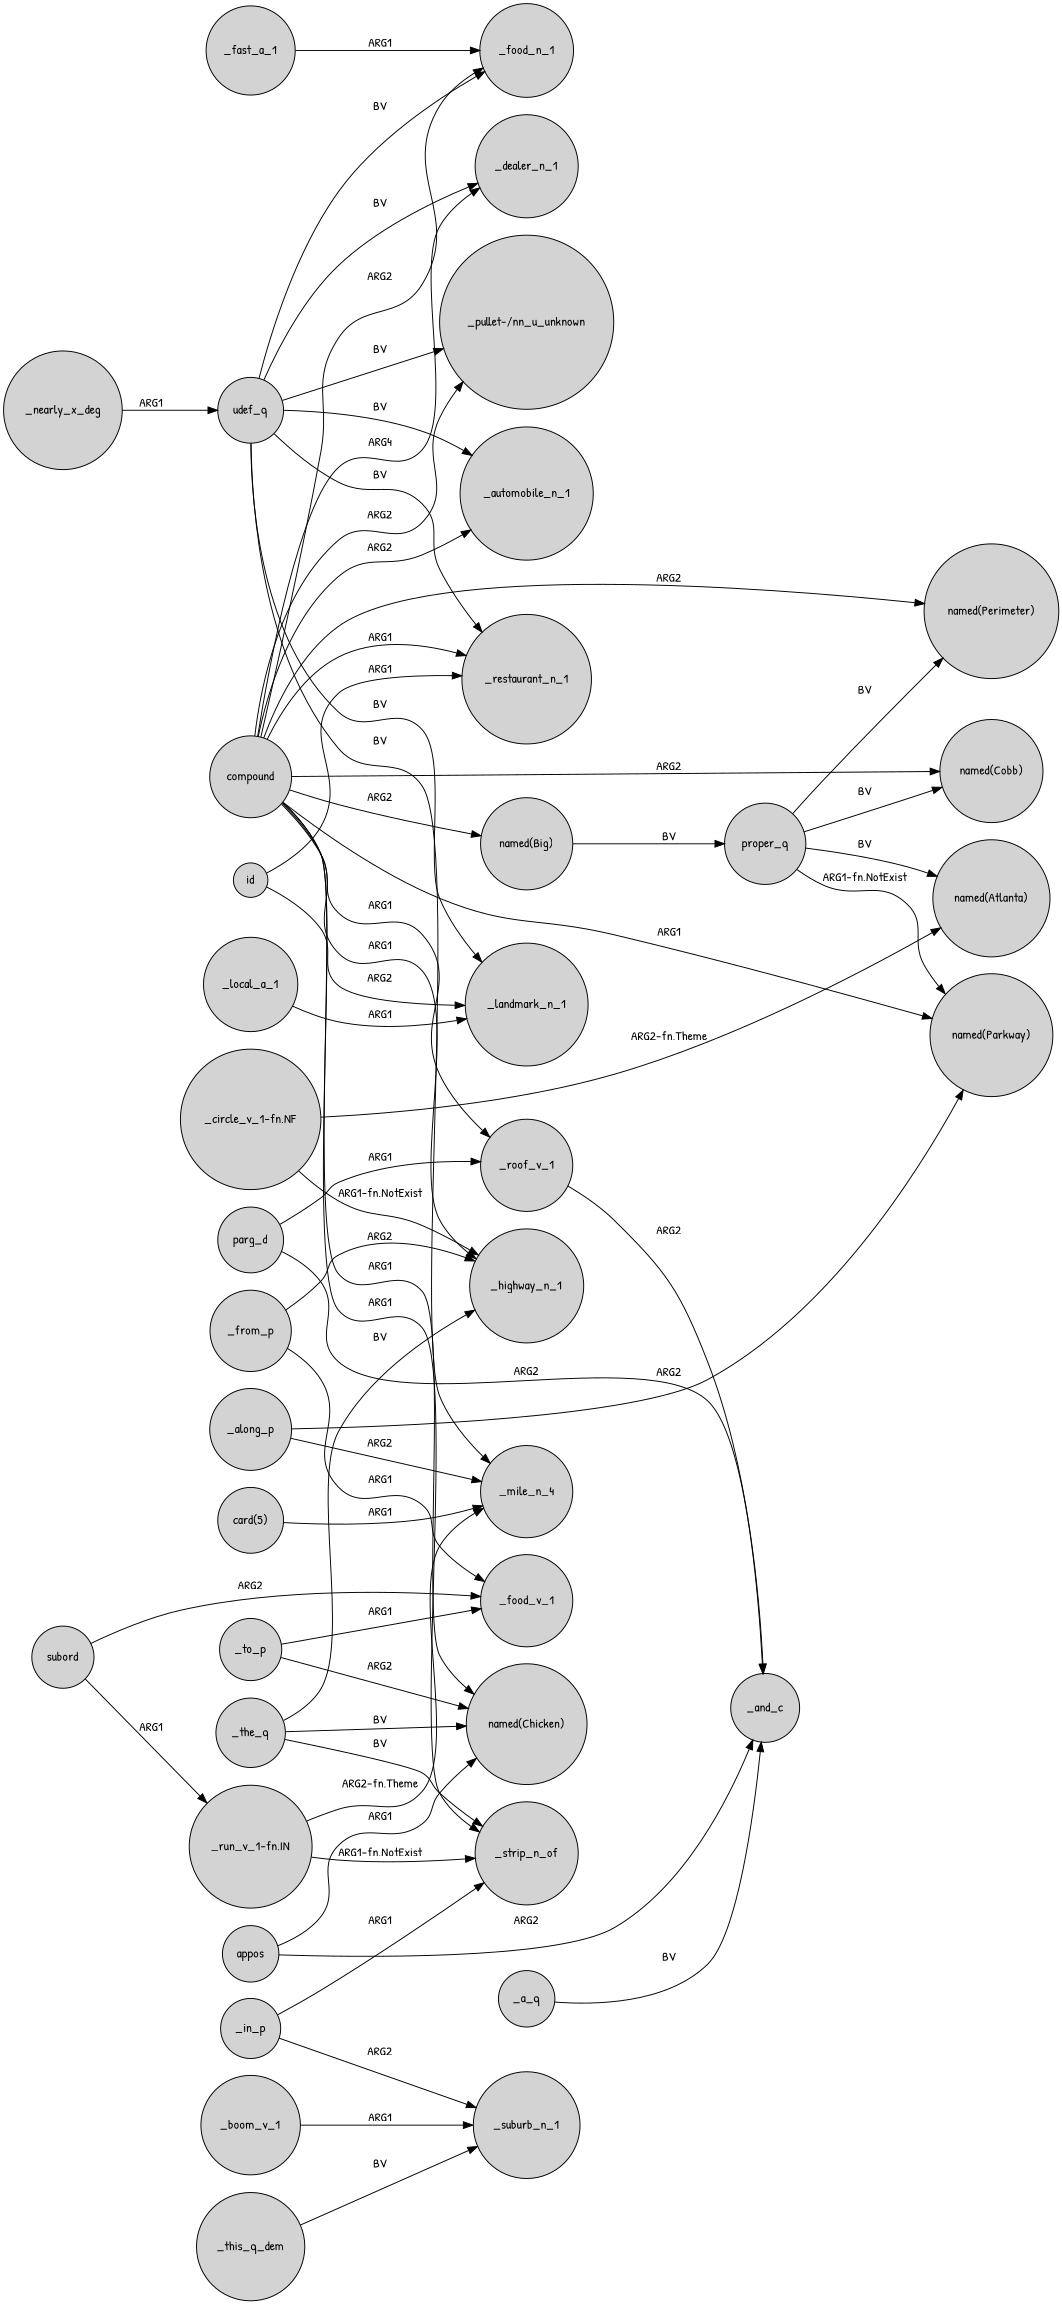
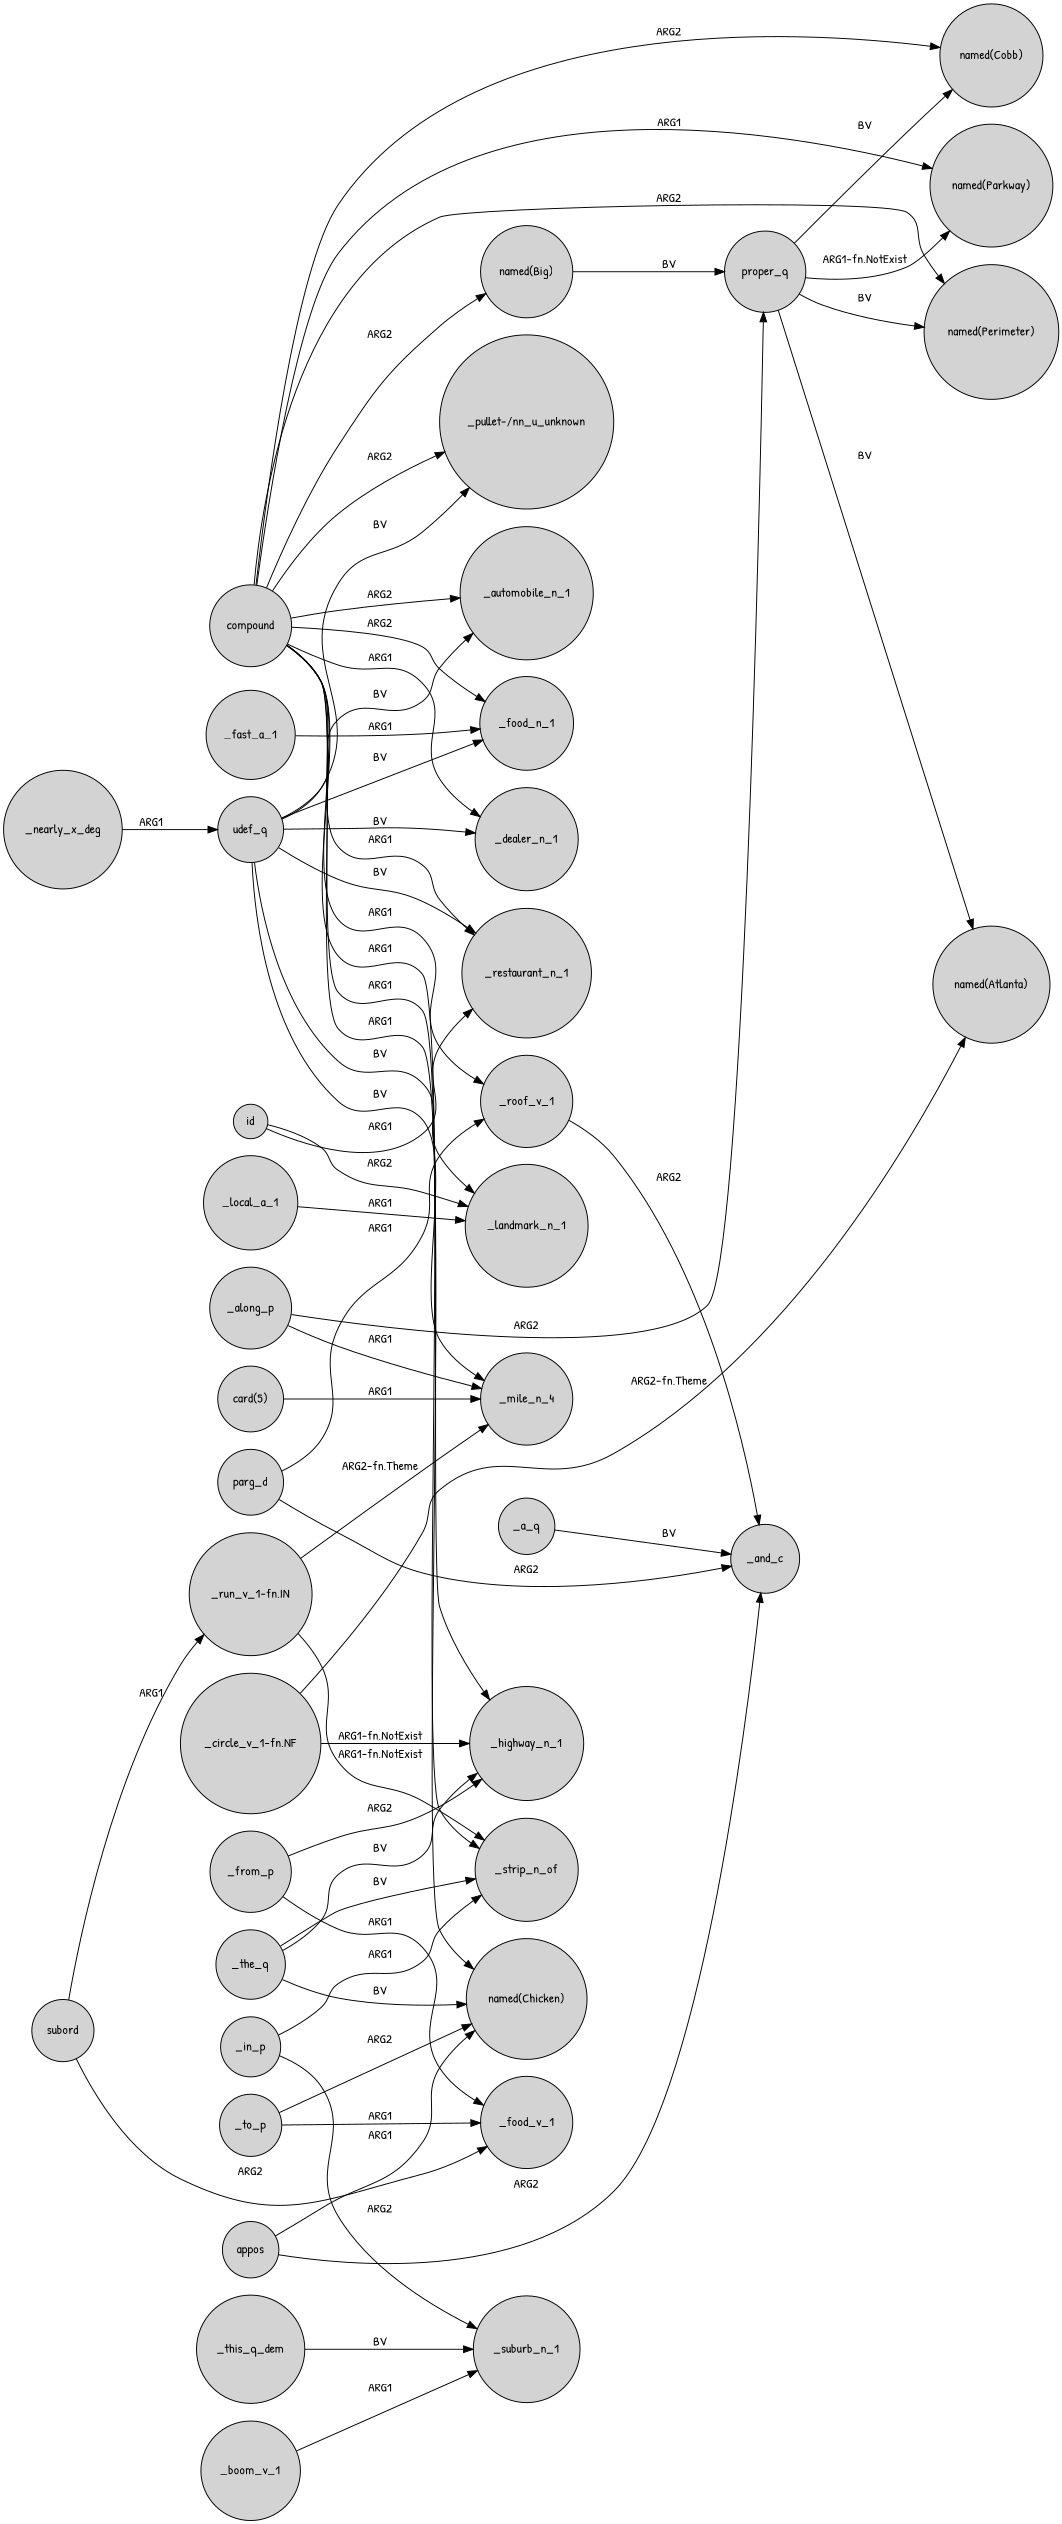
(380, 442) -> (380, 658)
(670, 1393) -> (740, 1026)
(380, 1443) -> (380, 1339)
